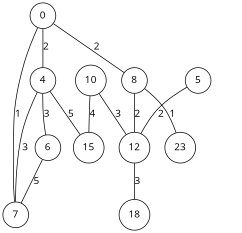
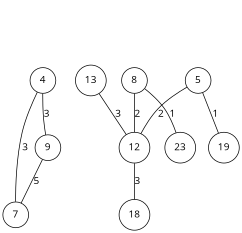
(43, 16) -> none
(91, 80) -> (91, 80)
(48, 148) -> (48, 148)
(89, 148) -> none
none -> (224, 148)
